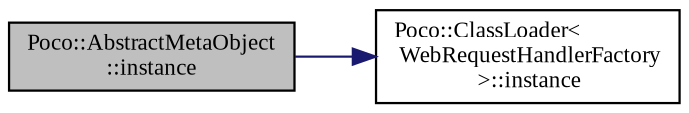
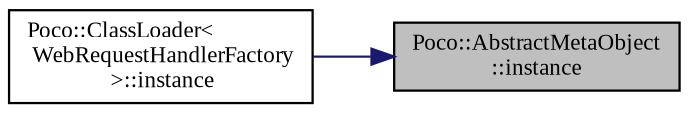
(324, 57) -> (342, 57)
